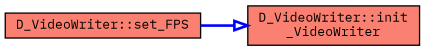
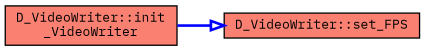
(217, 26) -> (194, 26)
